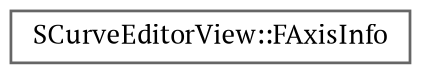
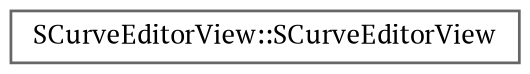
(210, 37) -> (265, 37)
